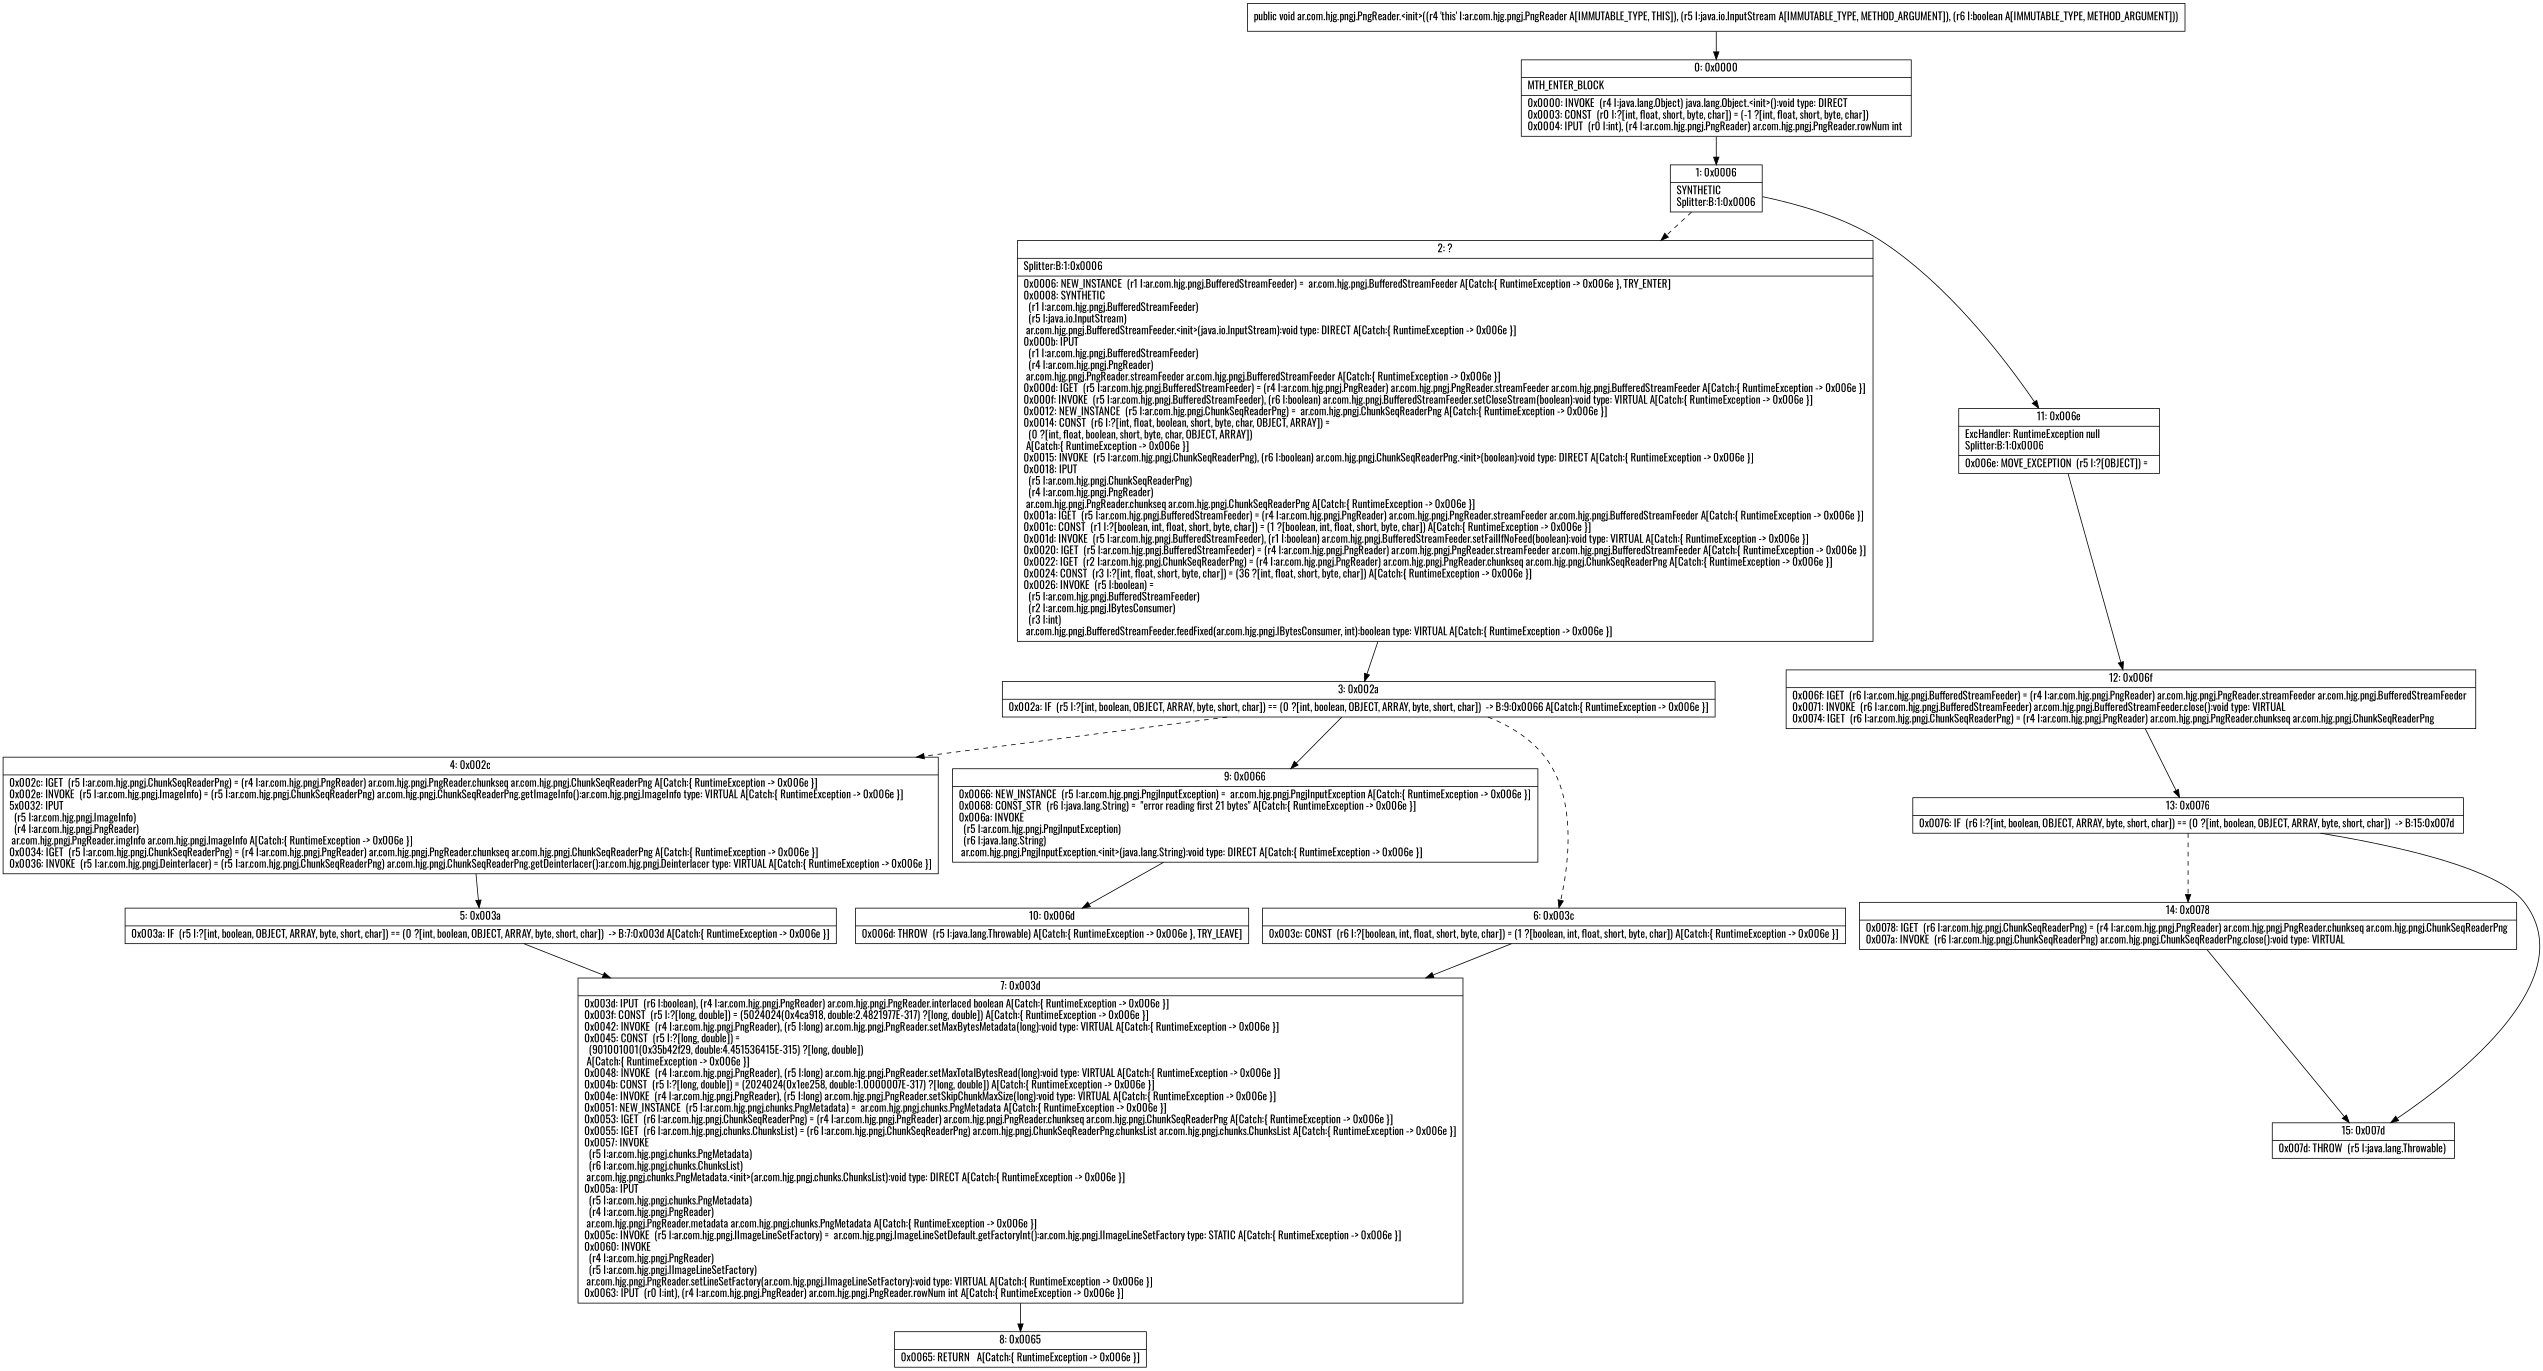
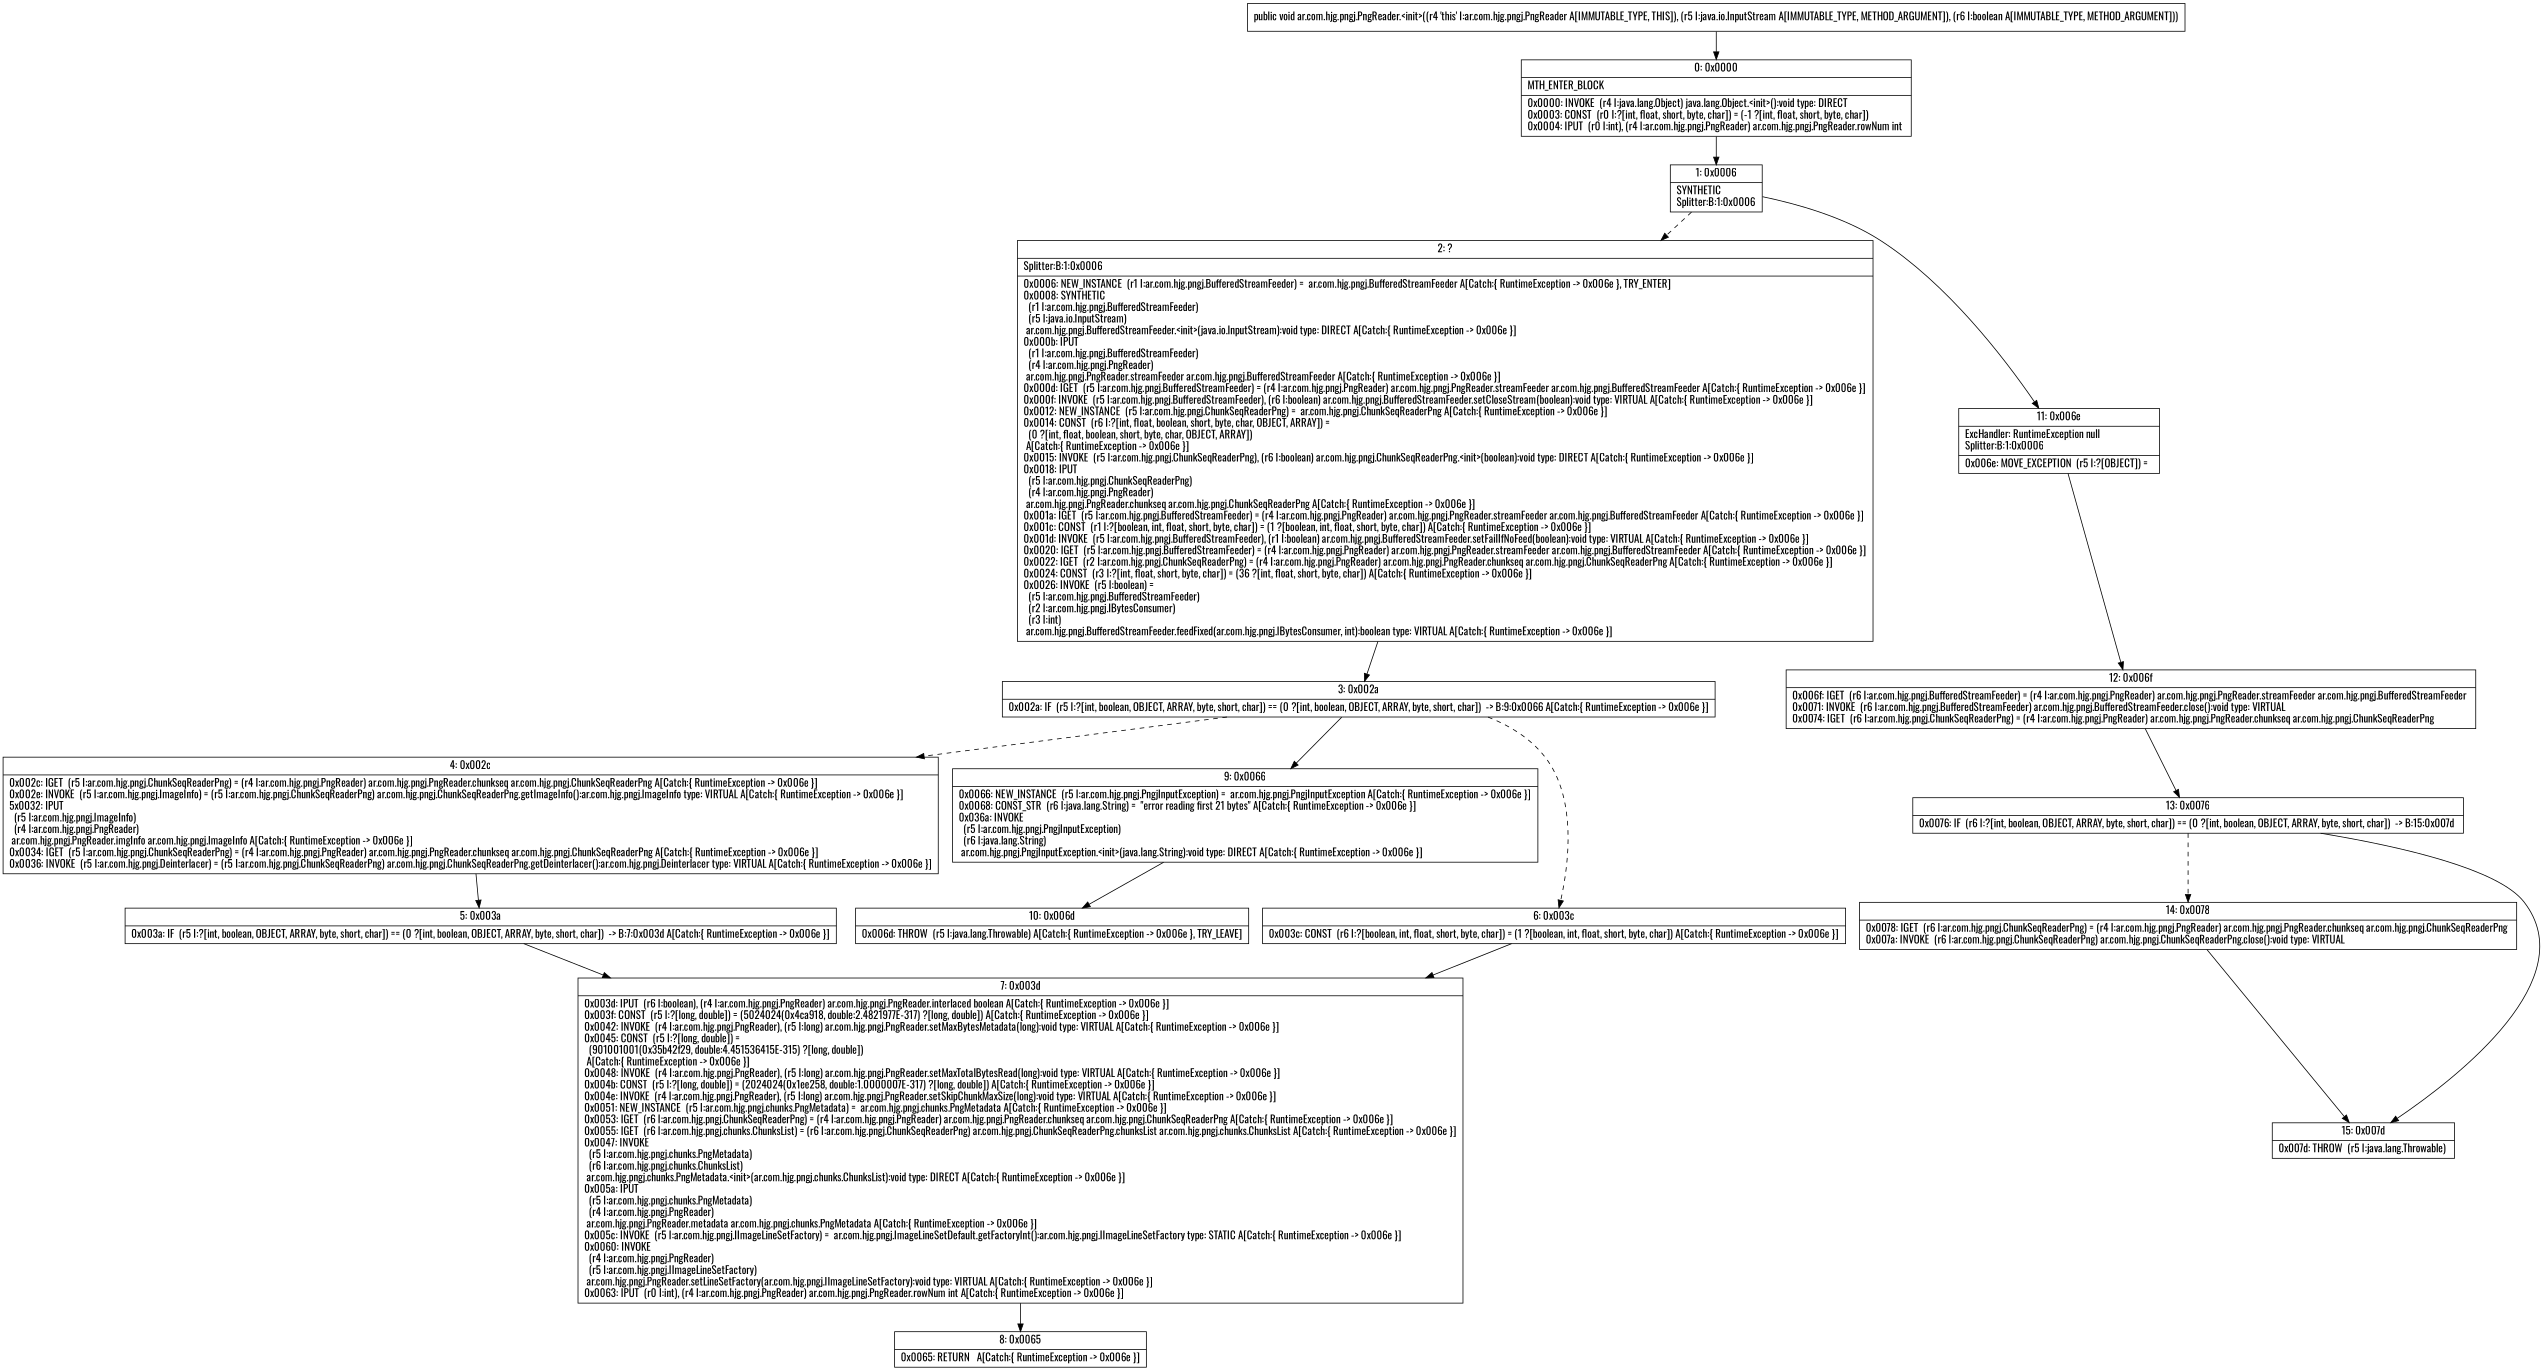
(994, 818) -> (994, 818)
(619, 1143) -> (619, 1143)
